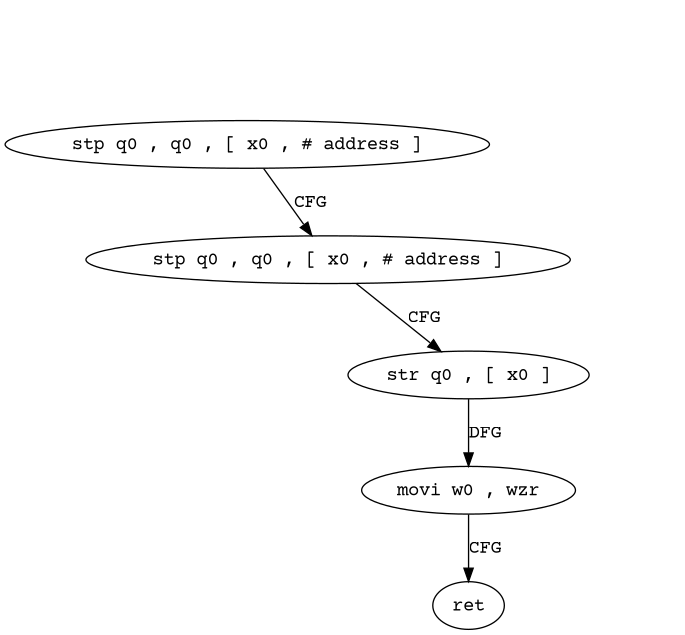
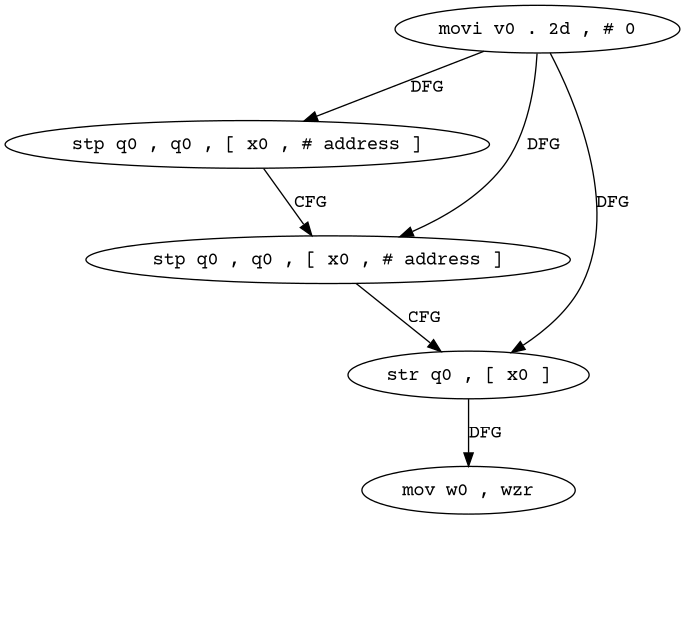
none -> (537, 29)
(469, 490) -> (469, 490)
(469, 606) -> none
